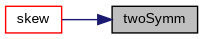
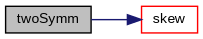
(80, 20) -> (109, 20)
